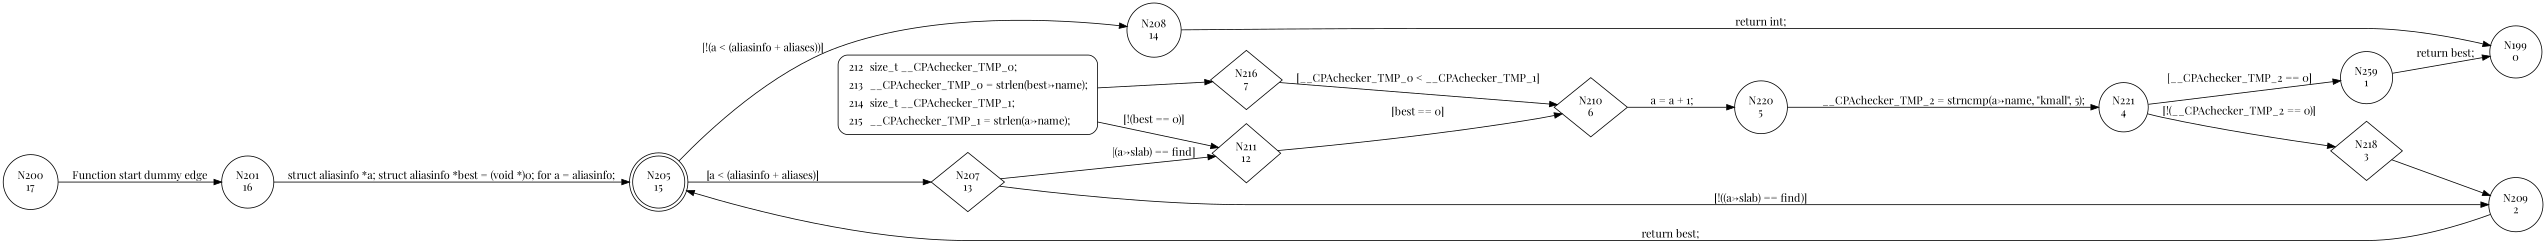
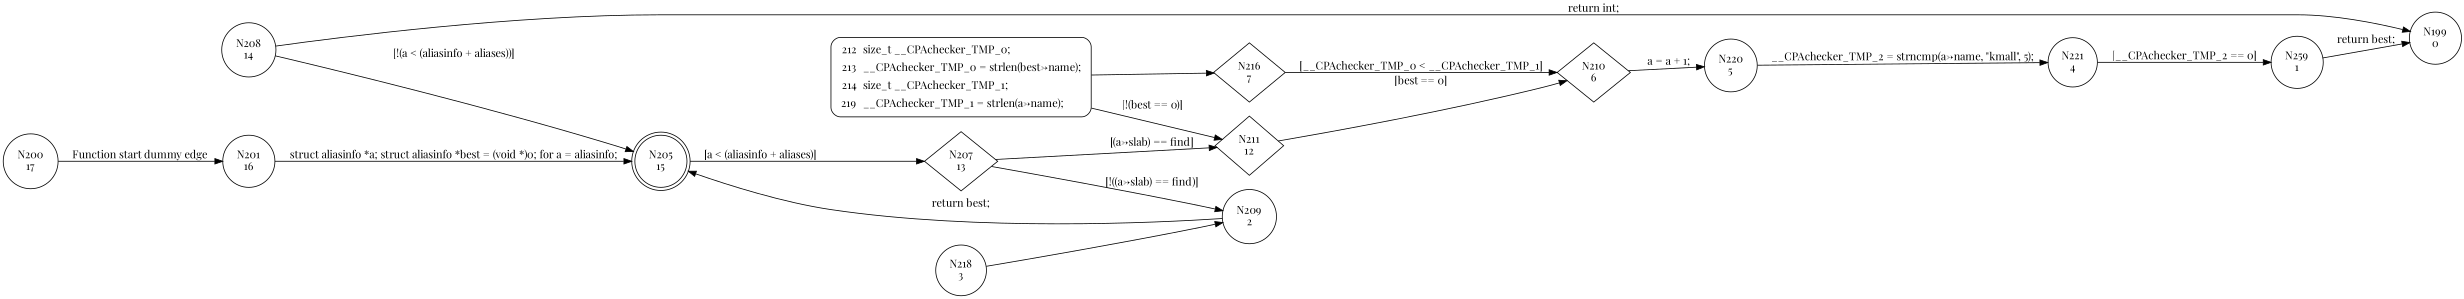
(880, 35) -> (451, 100)
(856, 121) -> (849, 104)
(2237, 132) -> none
(2367, 151) -> (961, 270)
